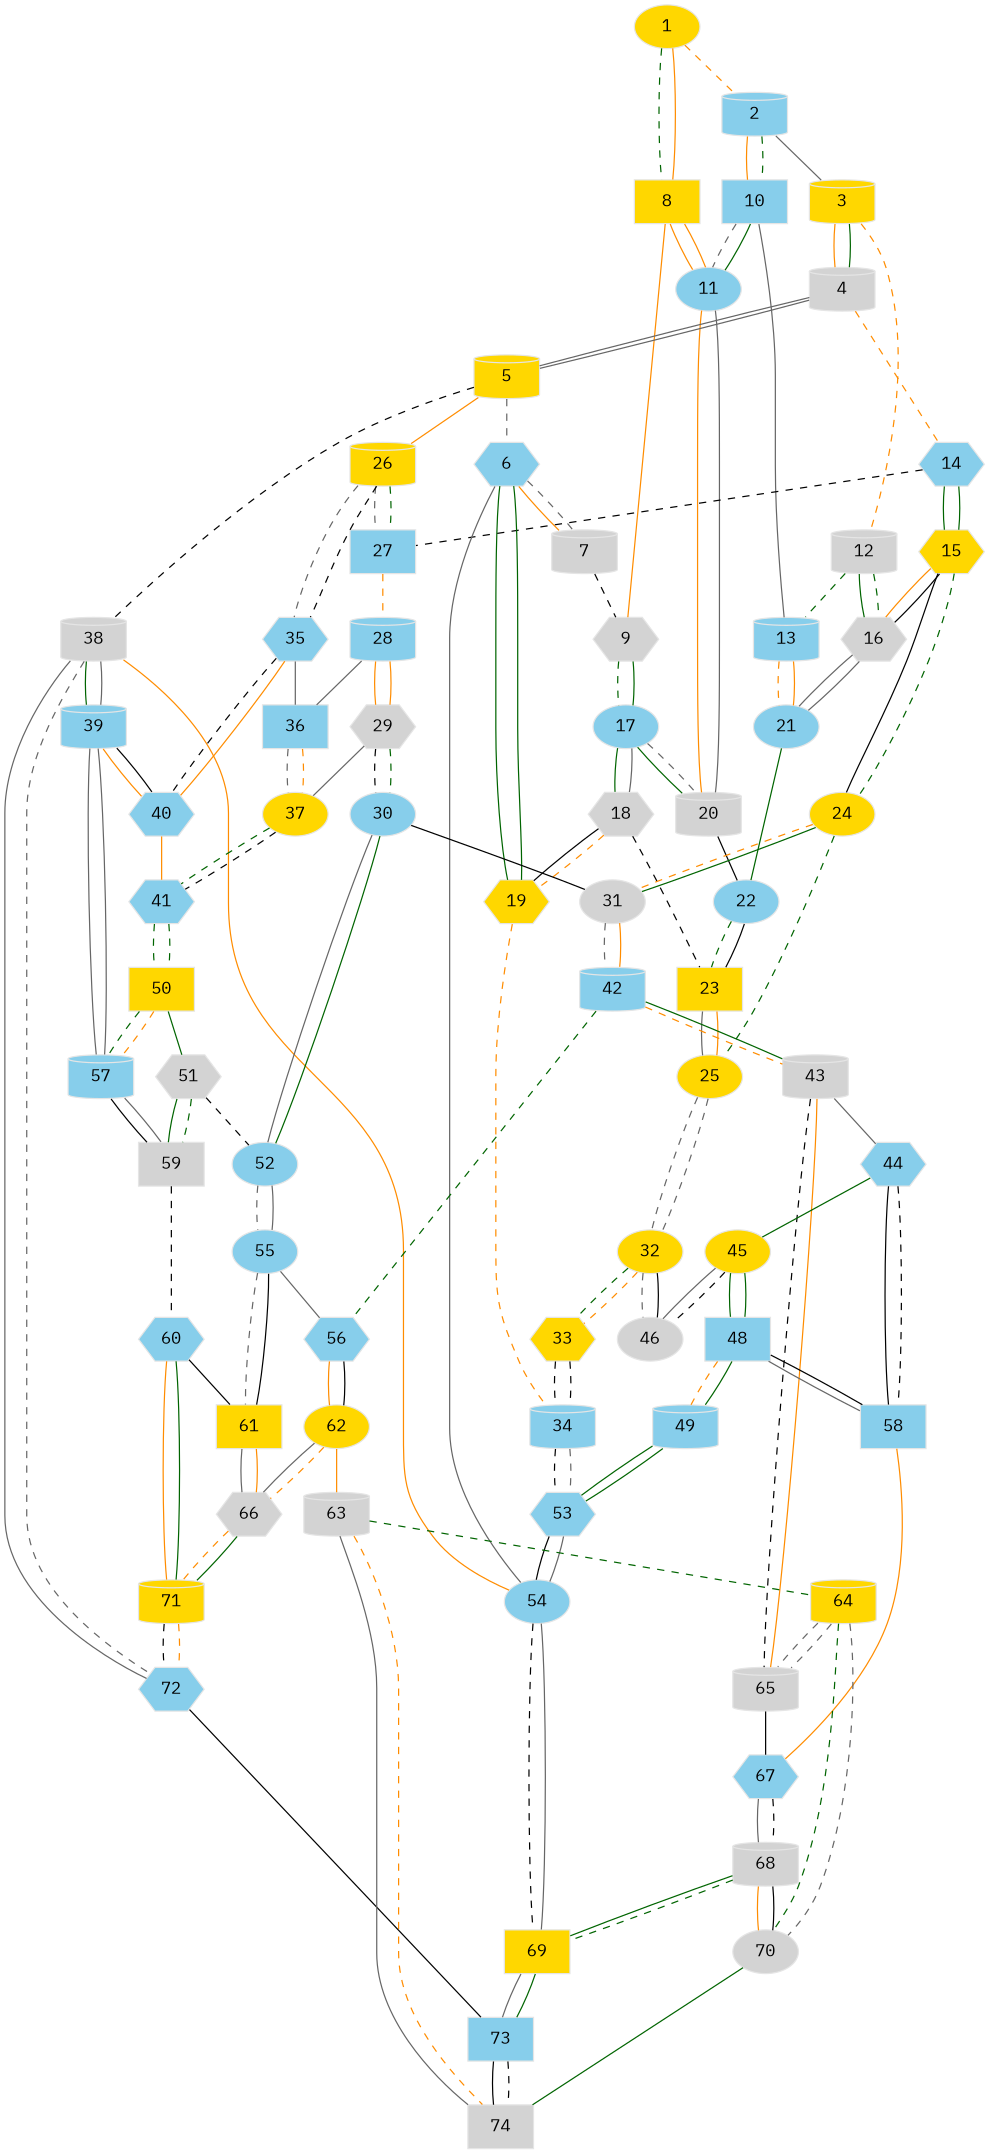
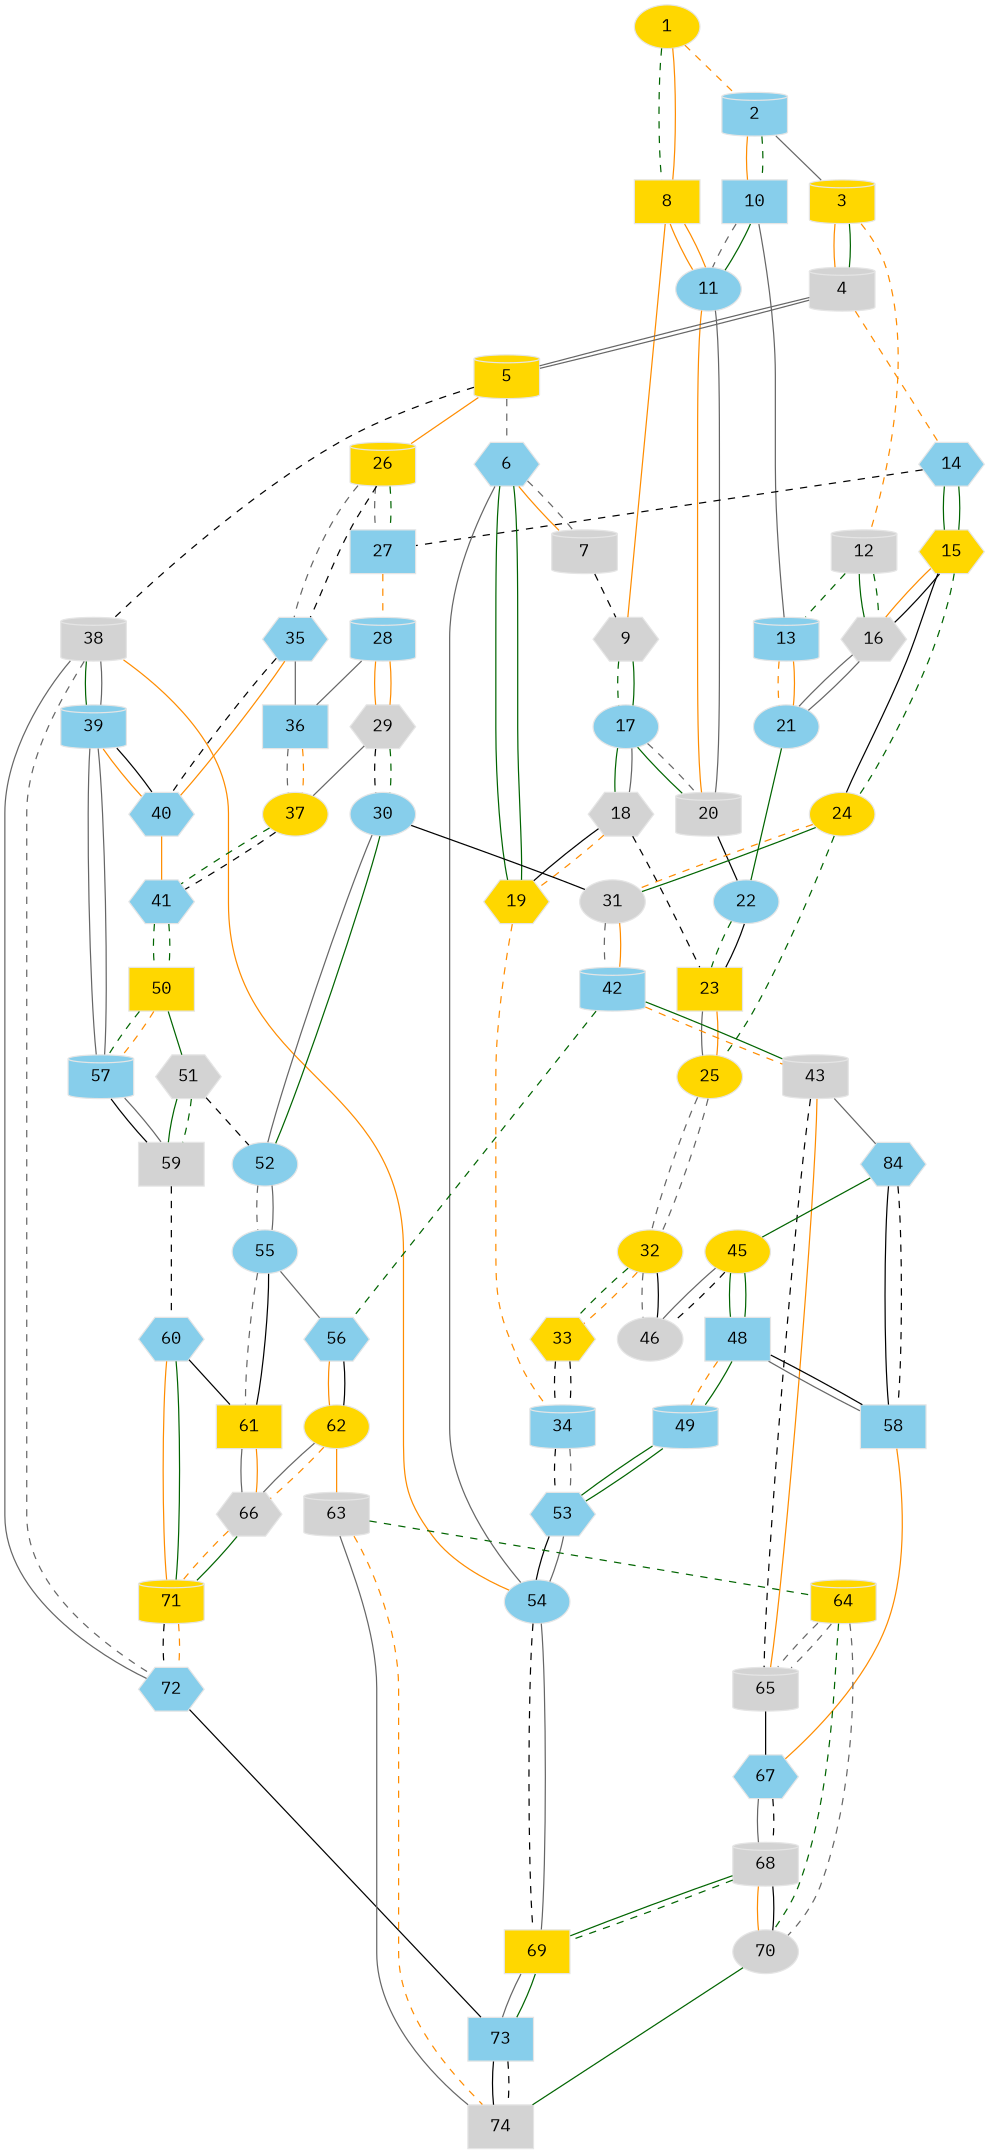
(893, 1164) -> (893, 1164)
